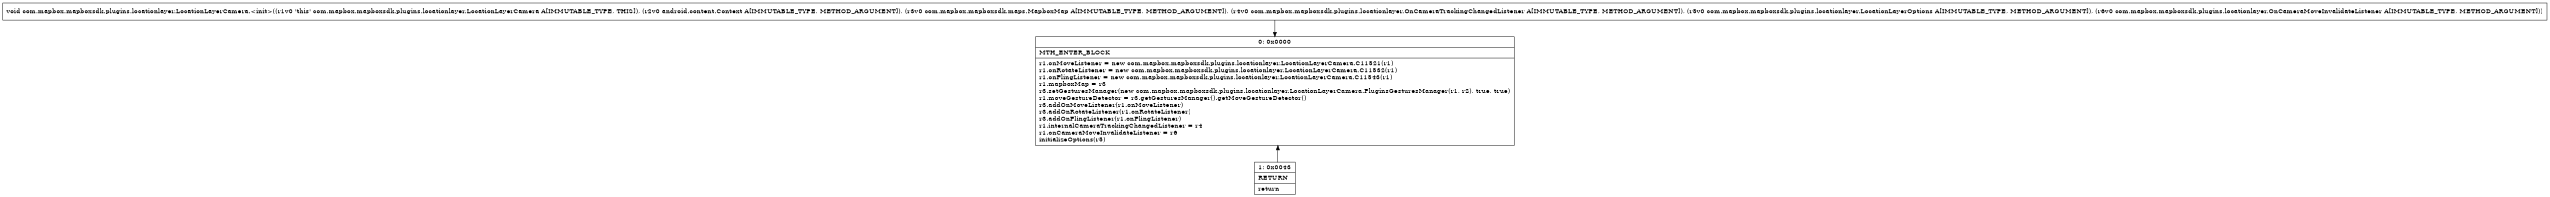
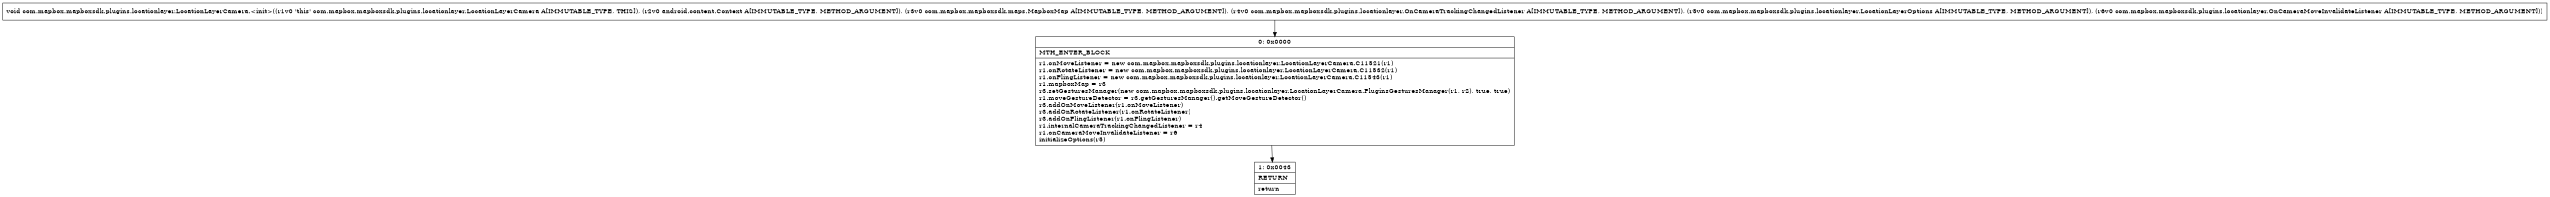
(1278, 156) -> (1272, 152)
